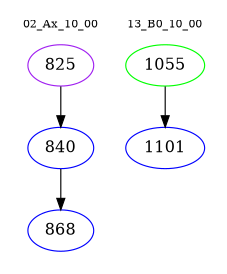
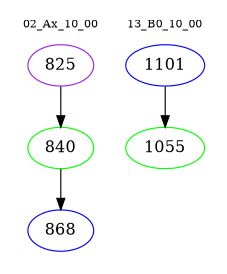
(165, 101) -> (165, 101)
(61, 148) -> (61, 148)
